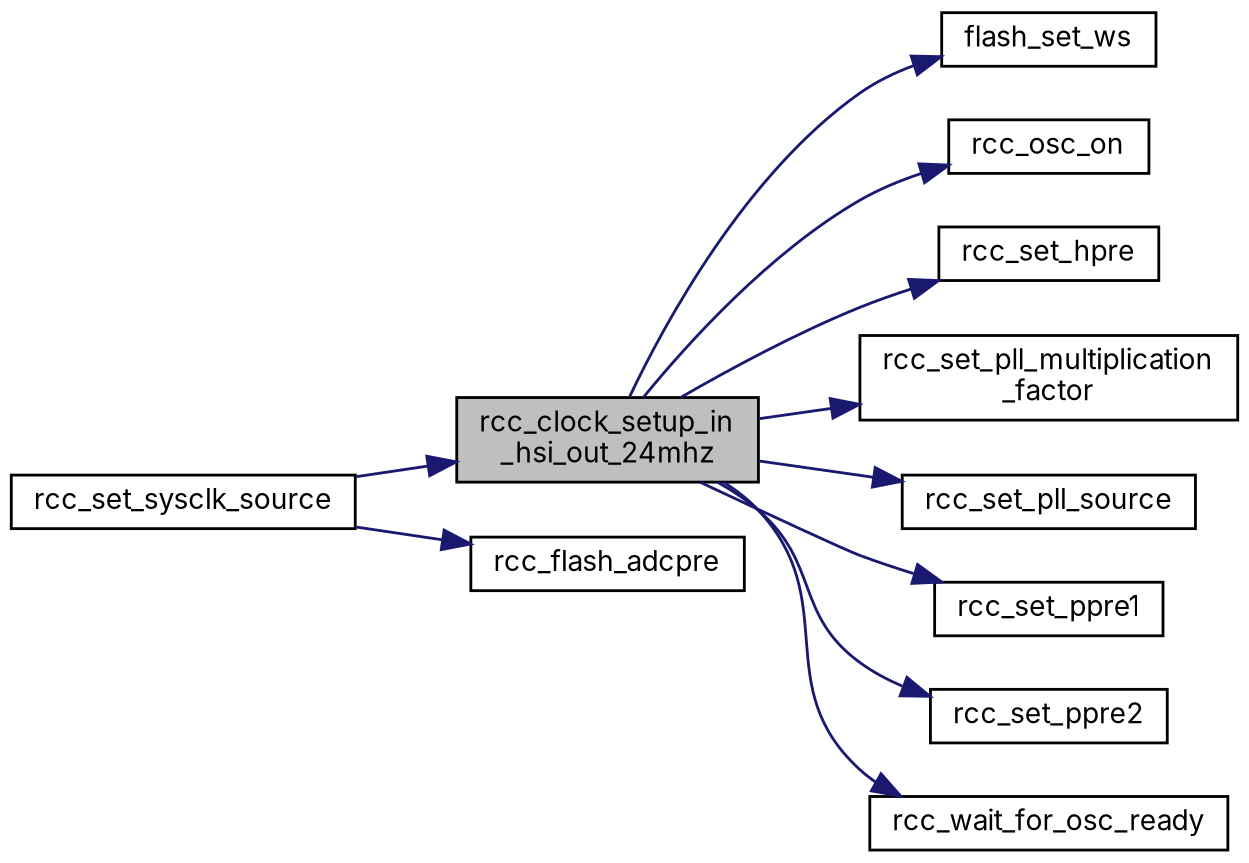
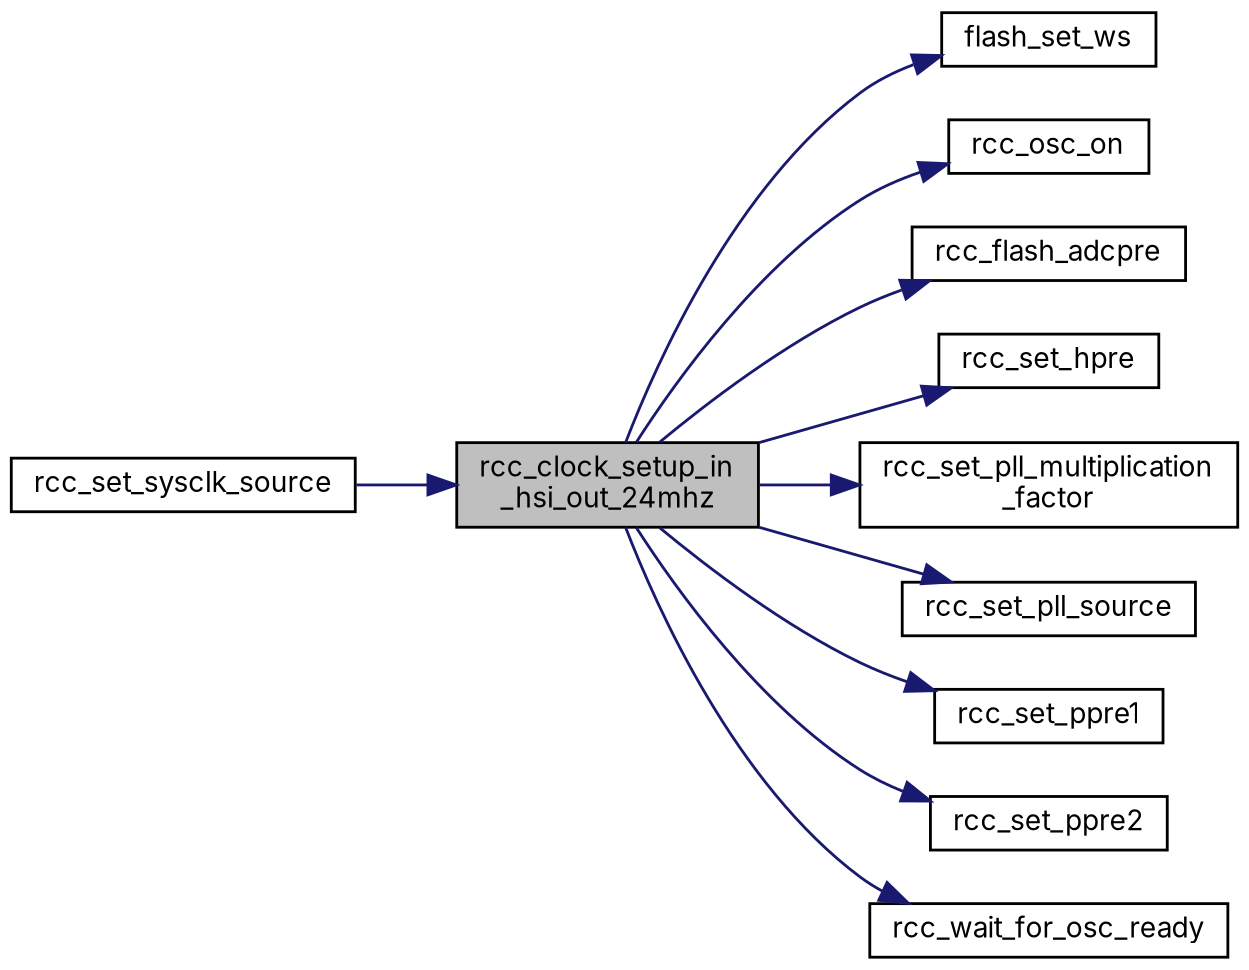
(399, 533) -> (775, 356)
